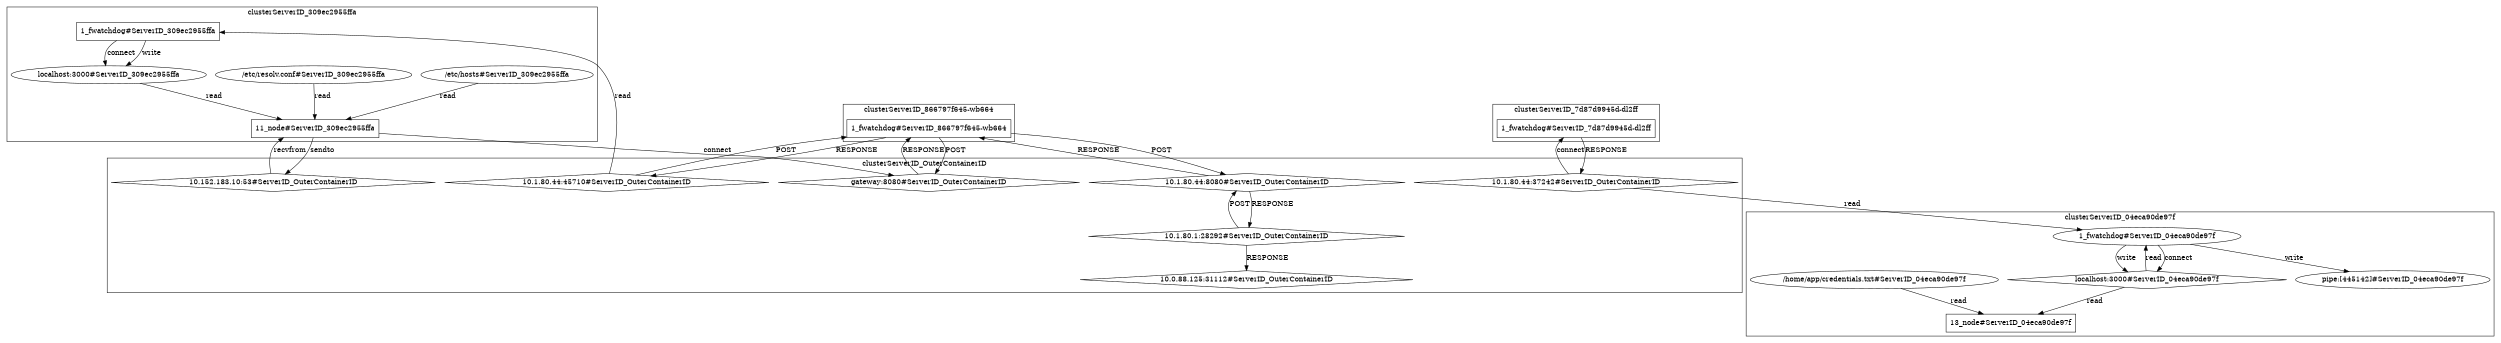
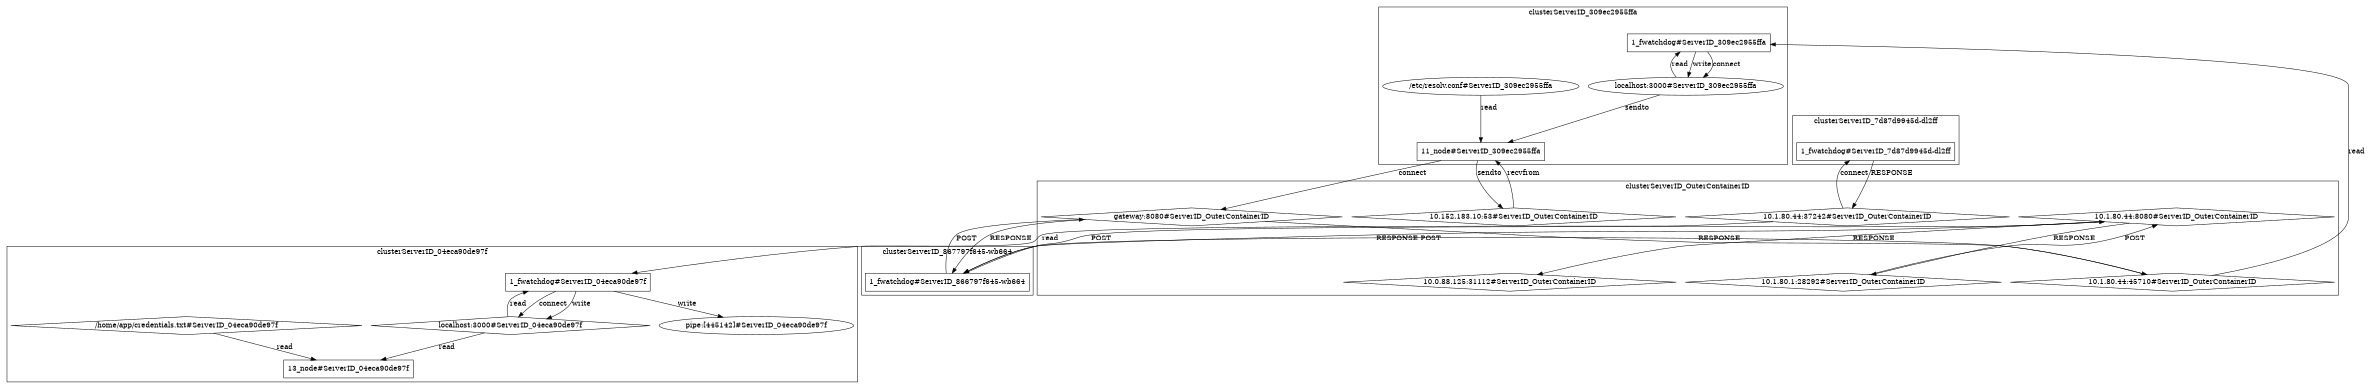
none -> (1671, 66)
(507, 75) -> none
(214, 96) -> (1637, 108)
(929, 110) -> (947, 252)
(794, 154) -> (1683, 242)
(2147, 236) -> (578, 282)
(1247, 256) -> (1834, 236)
(1874, 280) -> (186, 326)
